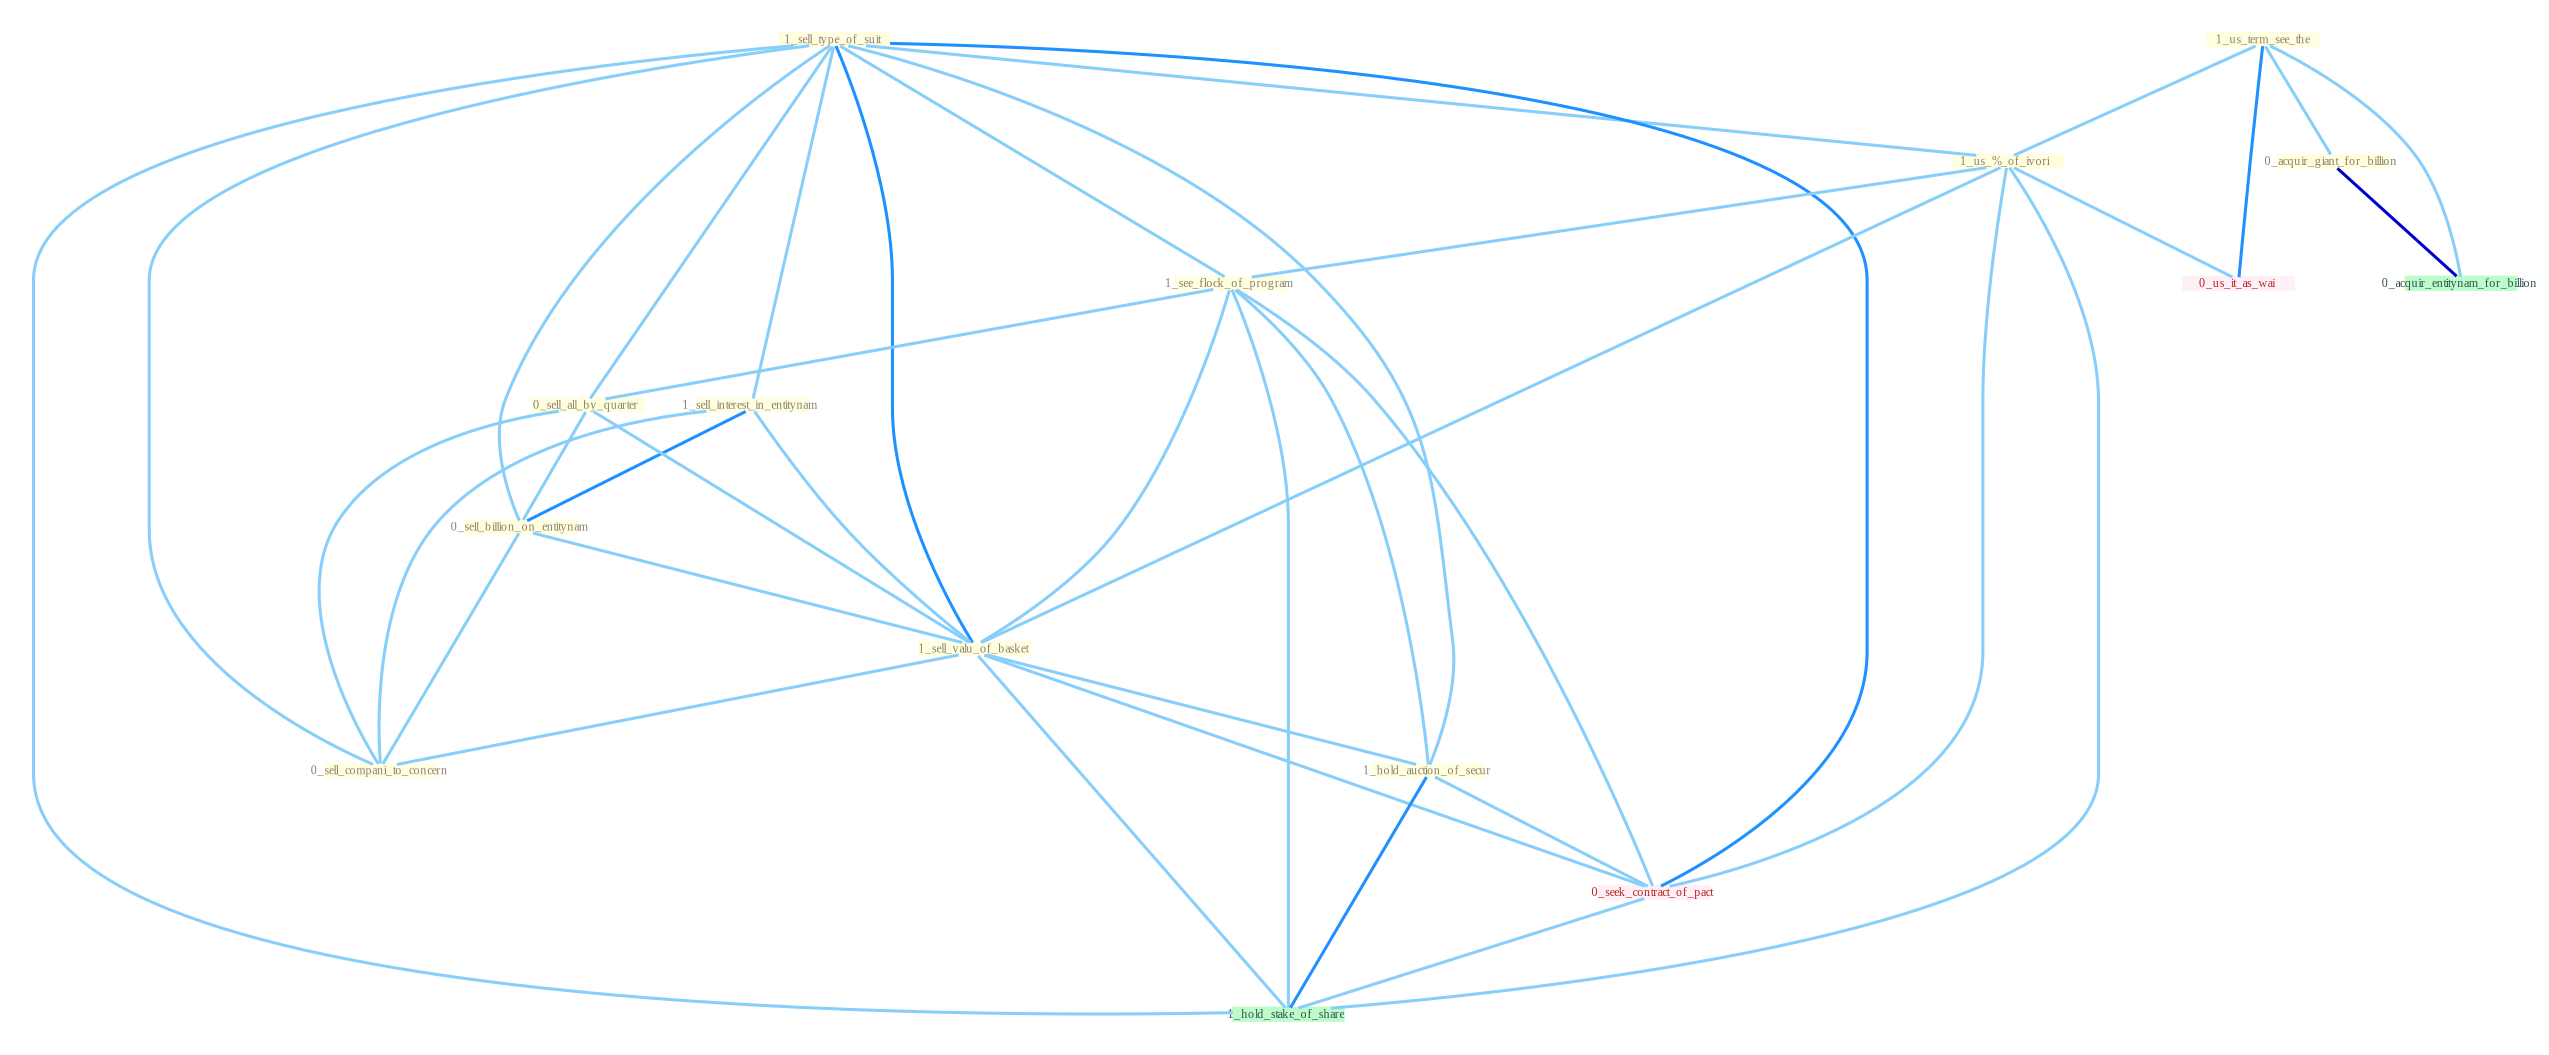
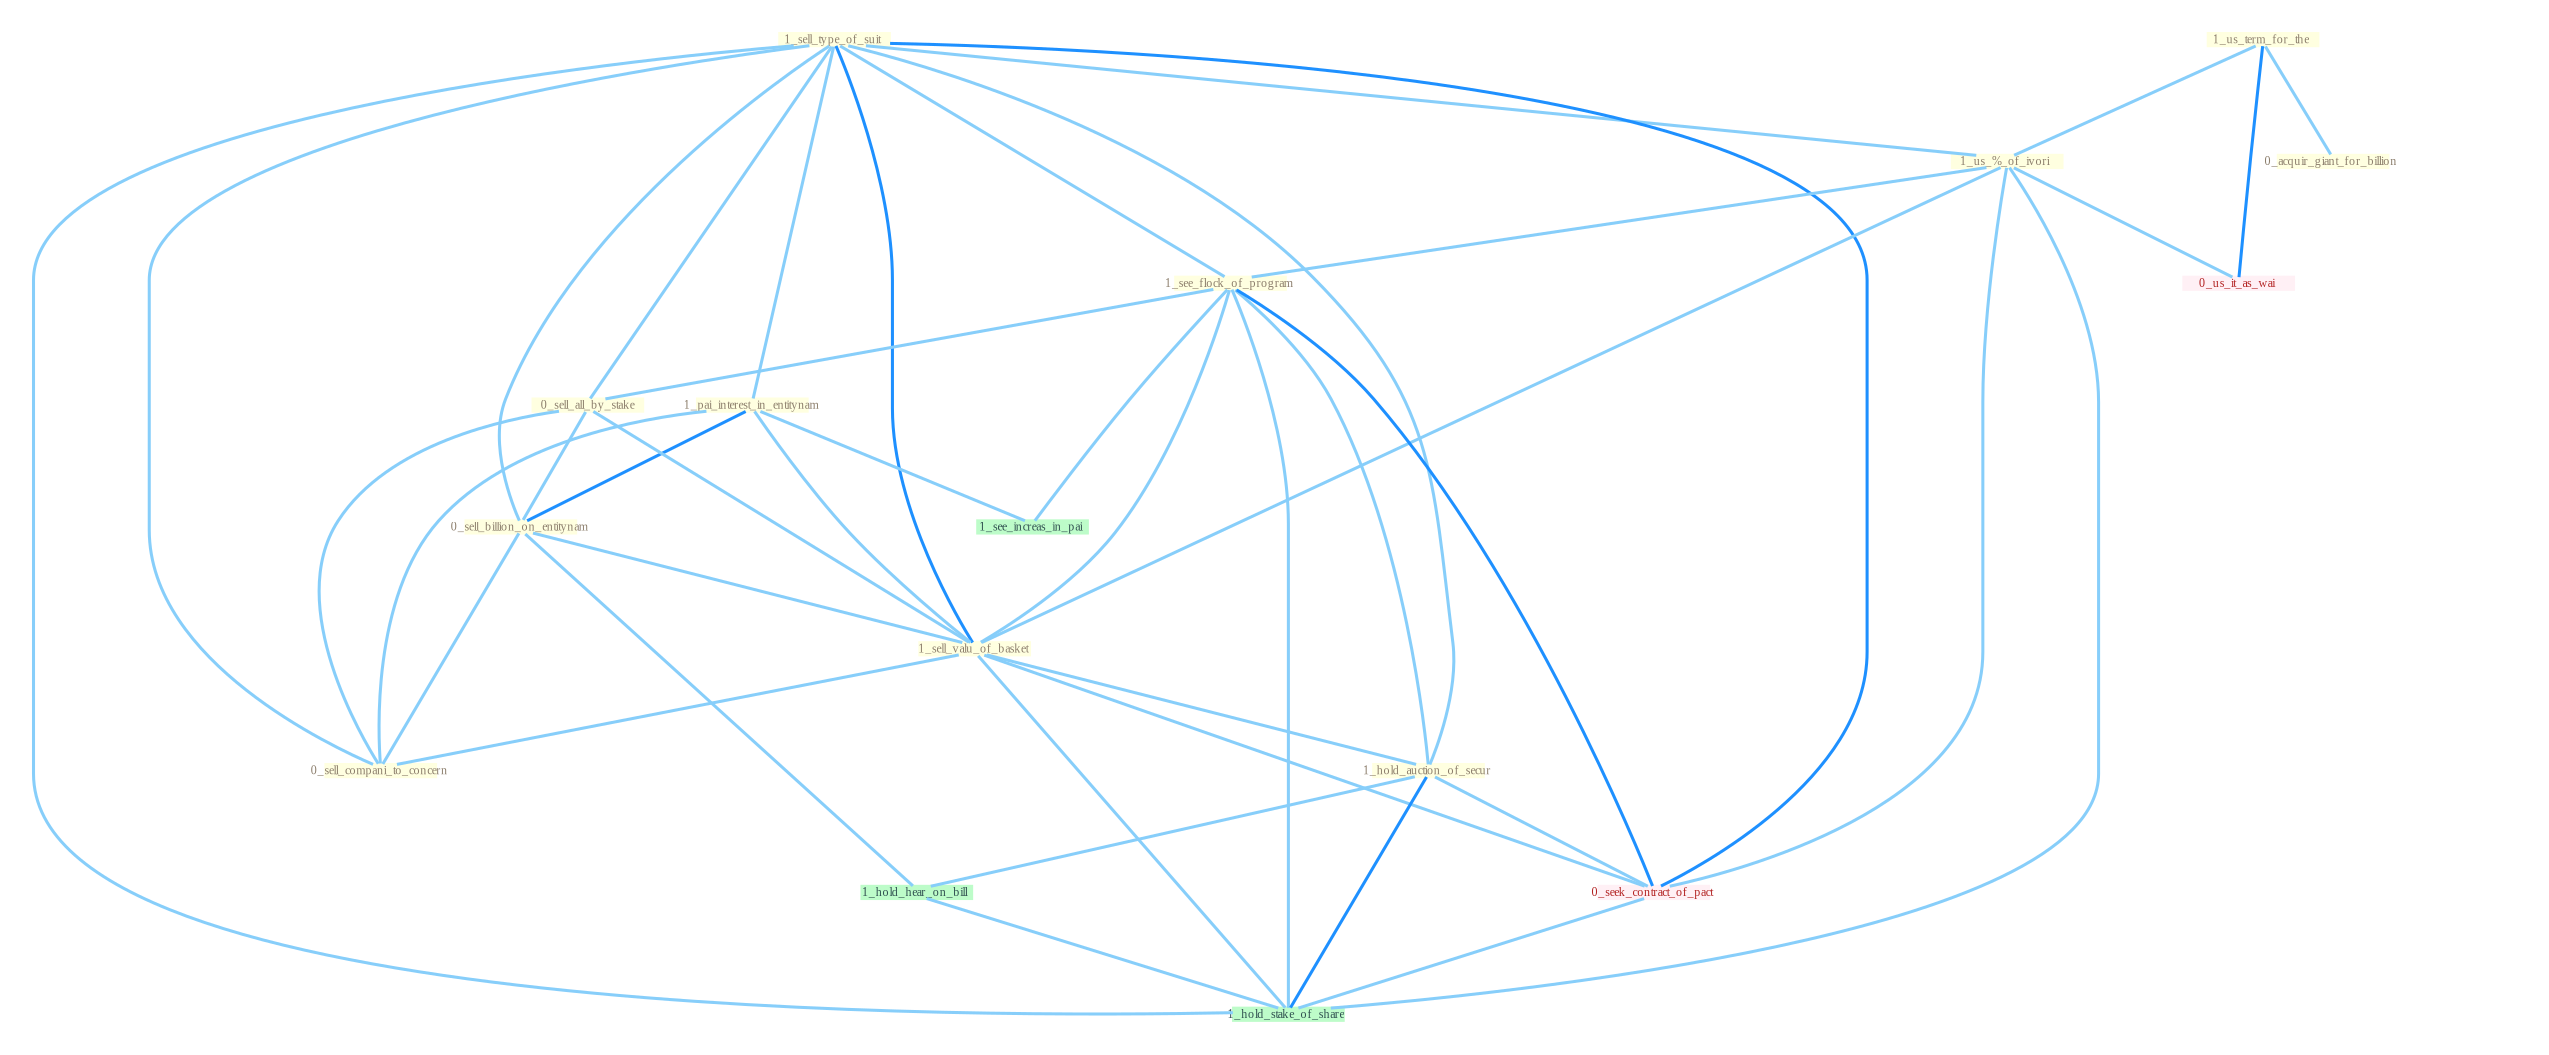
(2263, 40) -> (2263, 40)
(2461, 283) -> none
(588, 405) -> (588, 405)
(752, 405) -> (752, 405)
none -> (1033, 527)
(1487, 556) -> (1487, 556)
none -> (917, 892)
